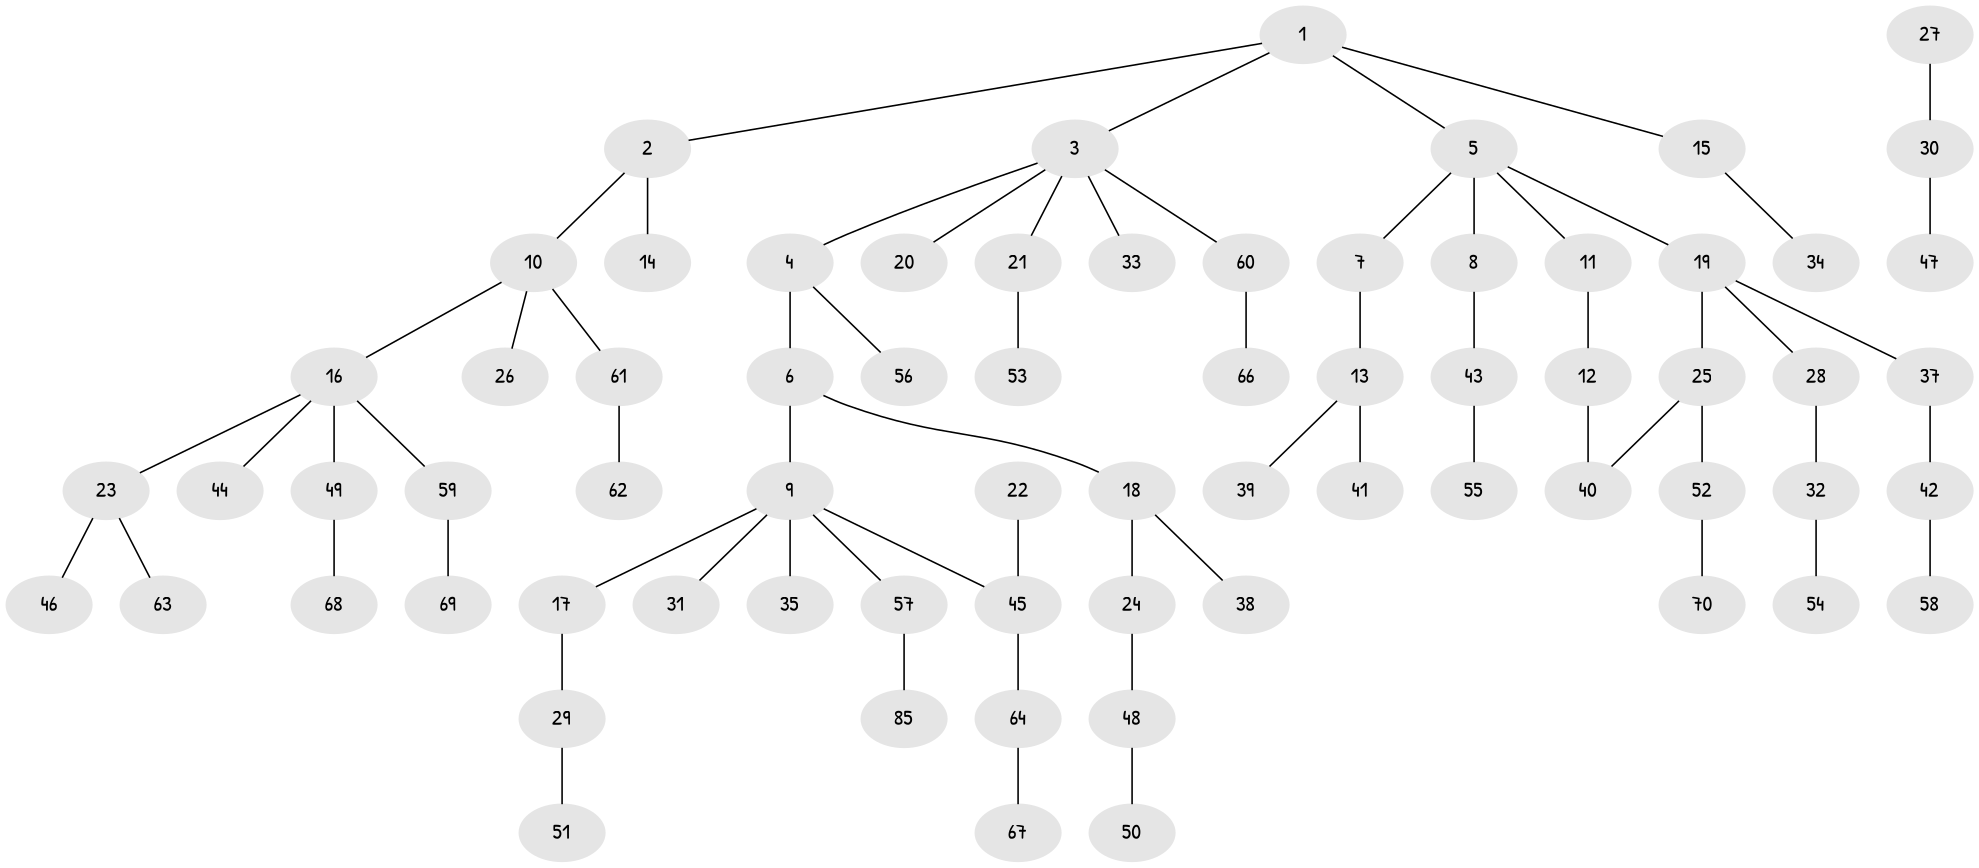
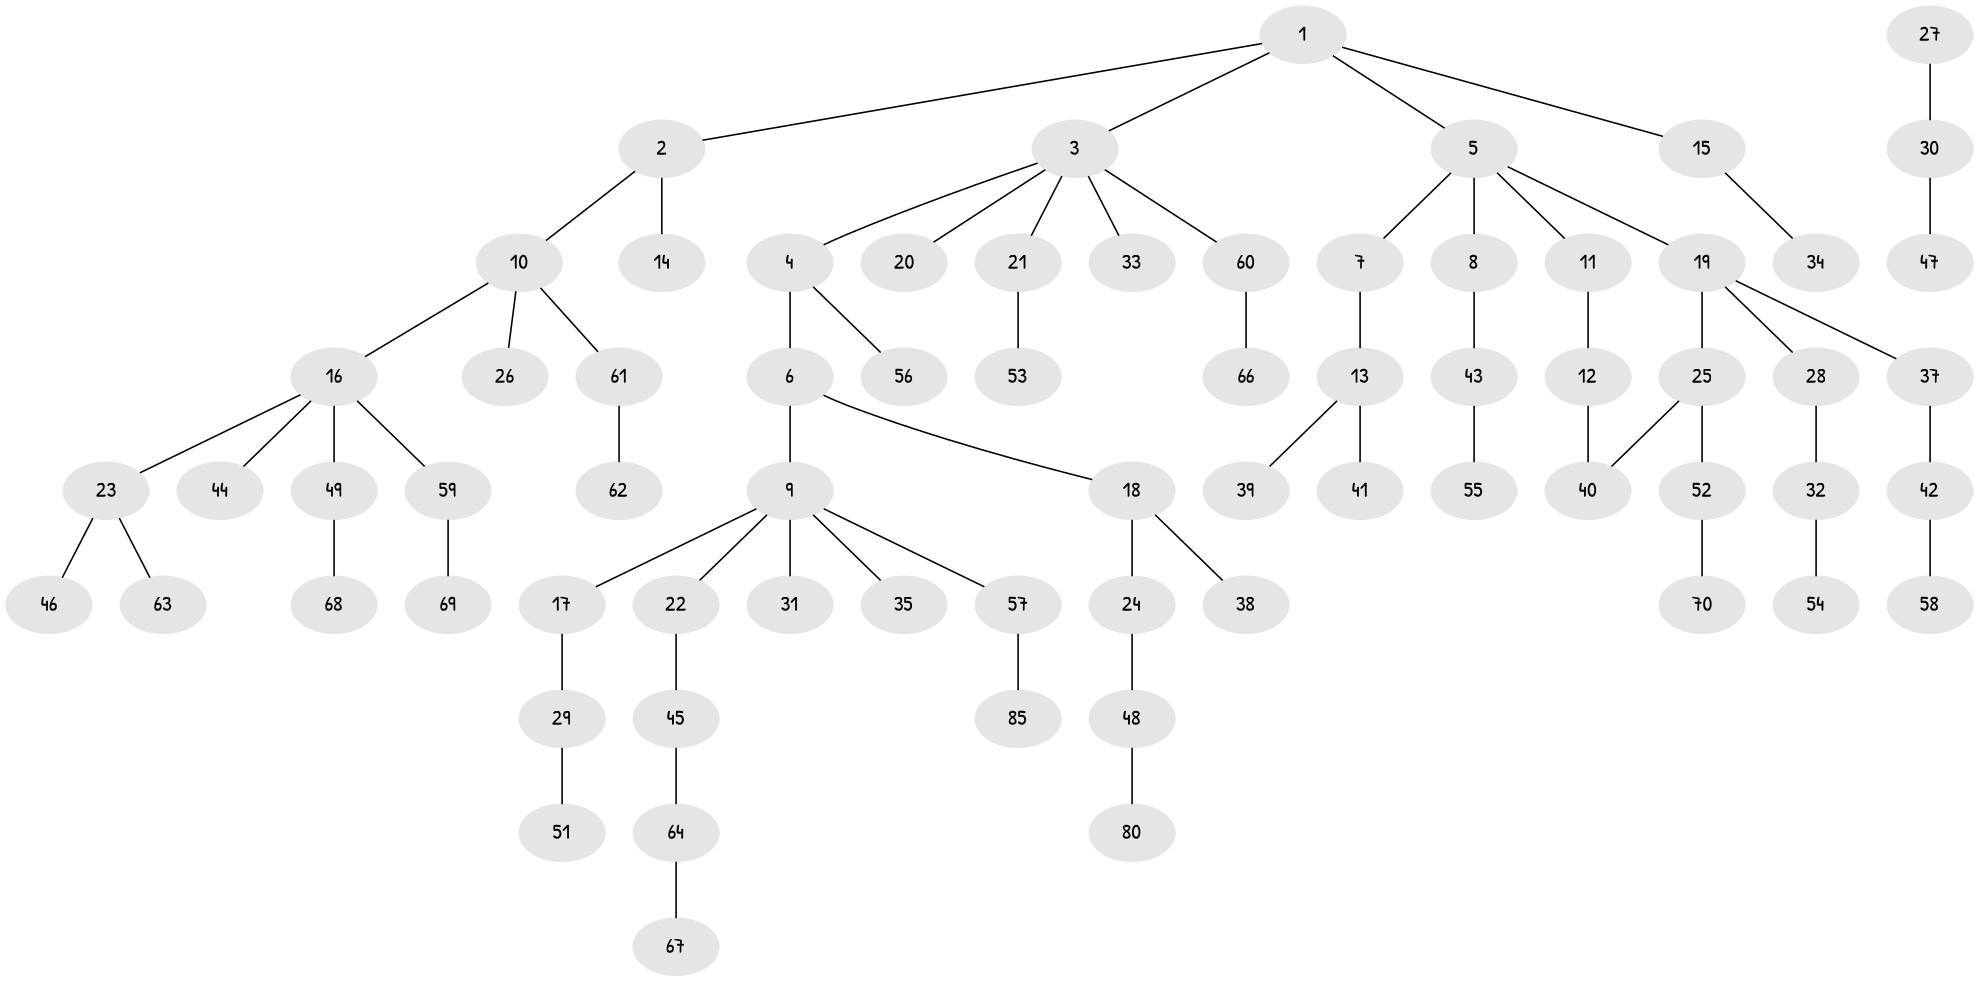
(904, 548) -> (733, 548)
(1132, 833) -> (1132, 833)
